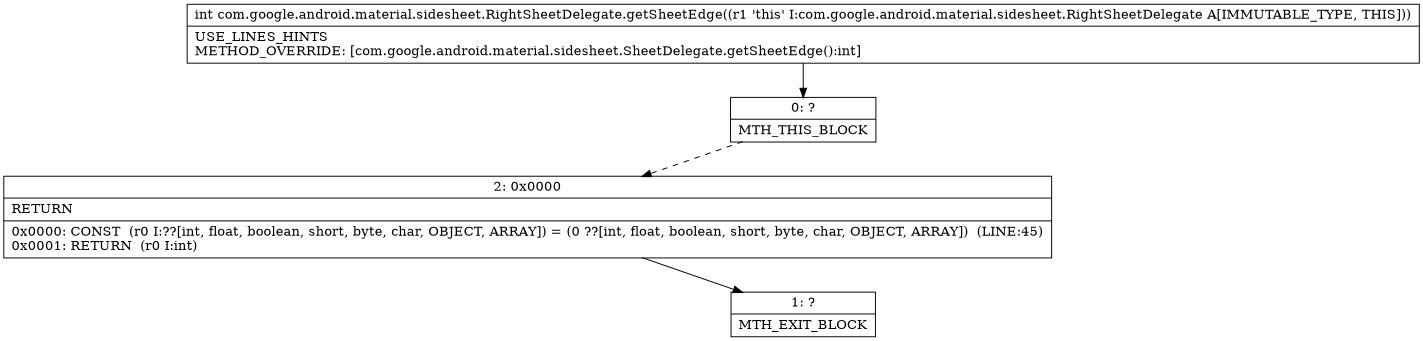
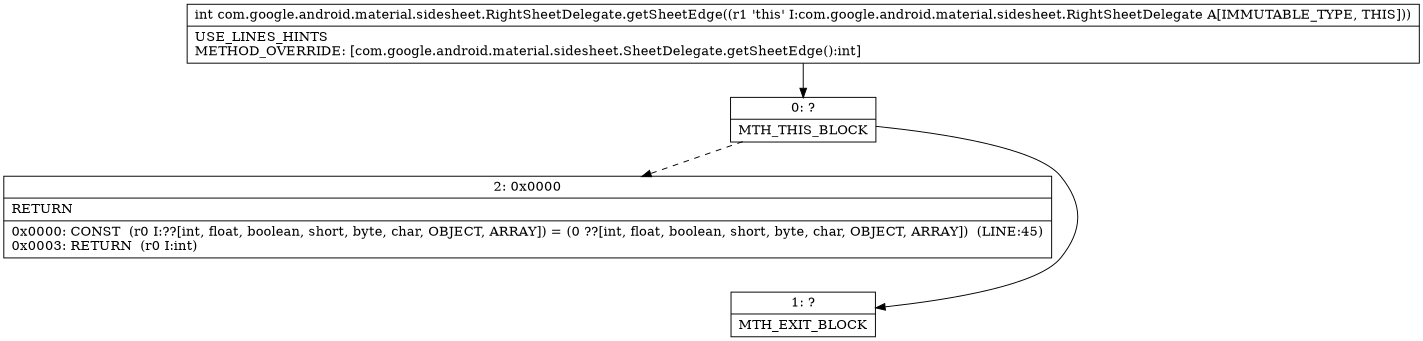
(107, 246) -> (107, 246)
(688, 273) -> (1077, 212)
